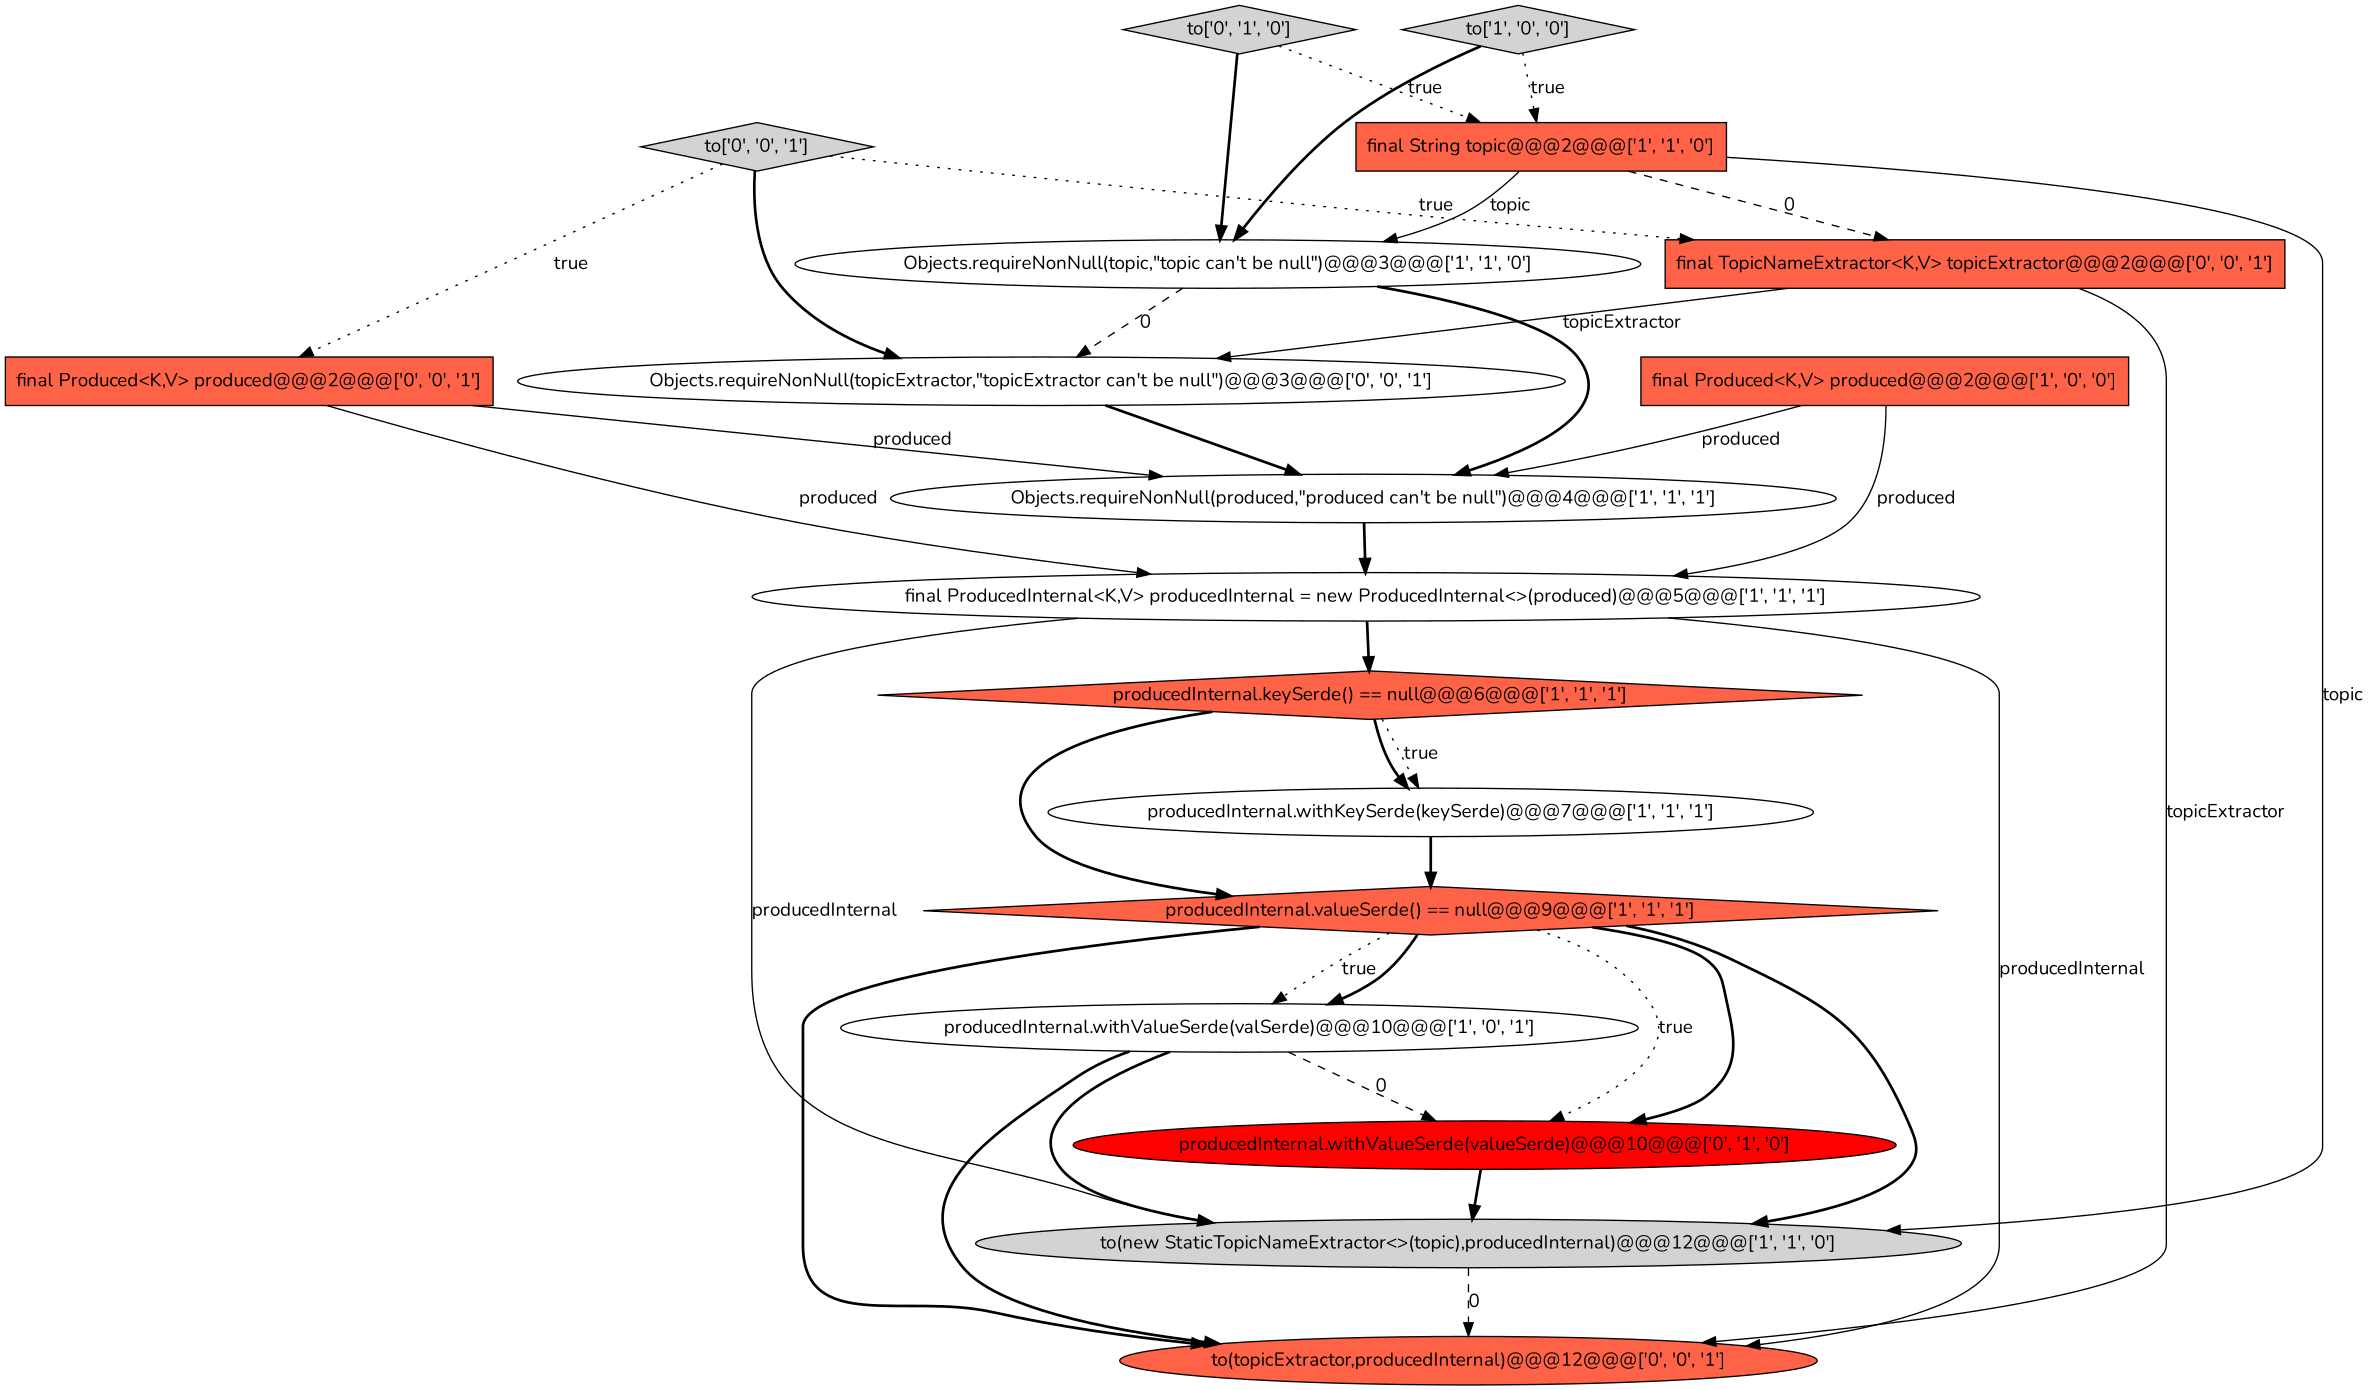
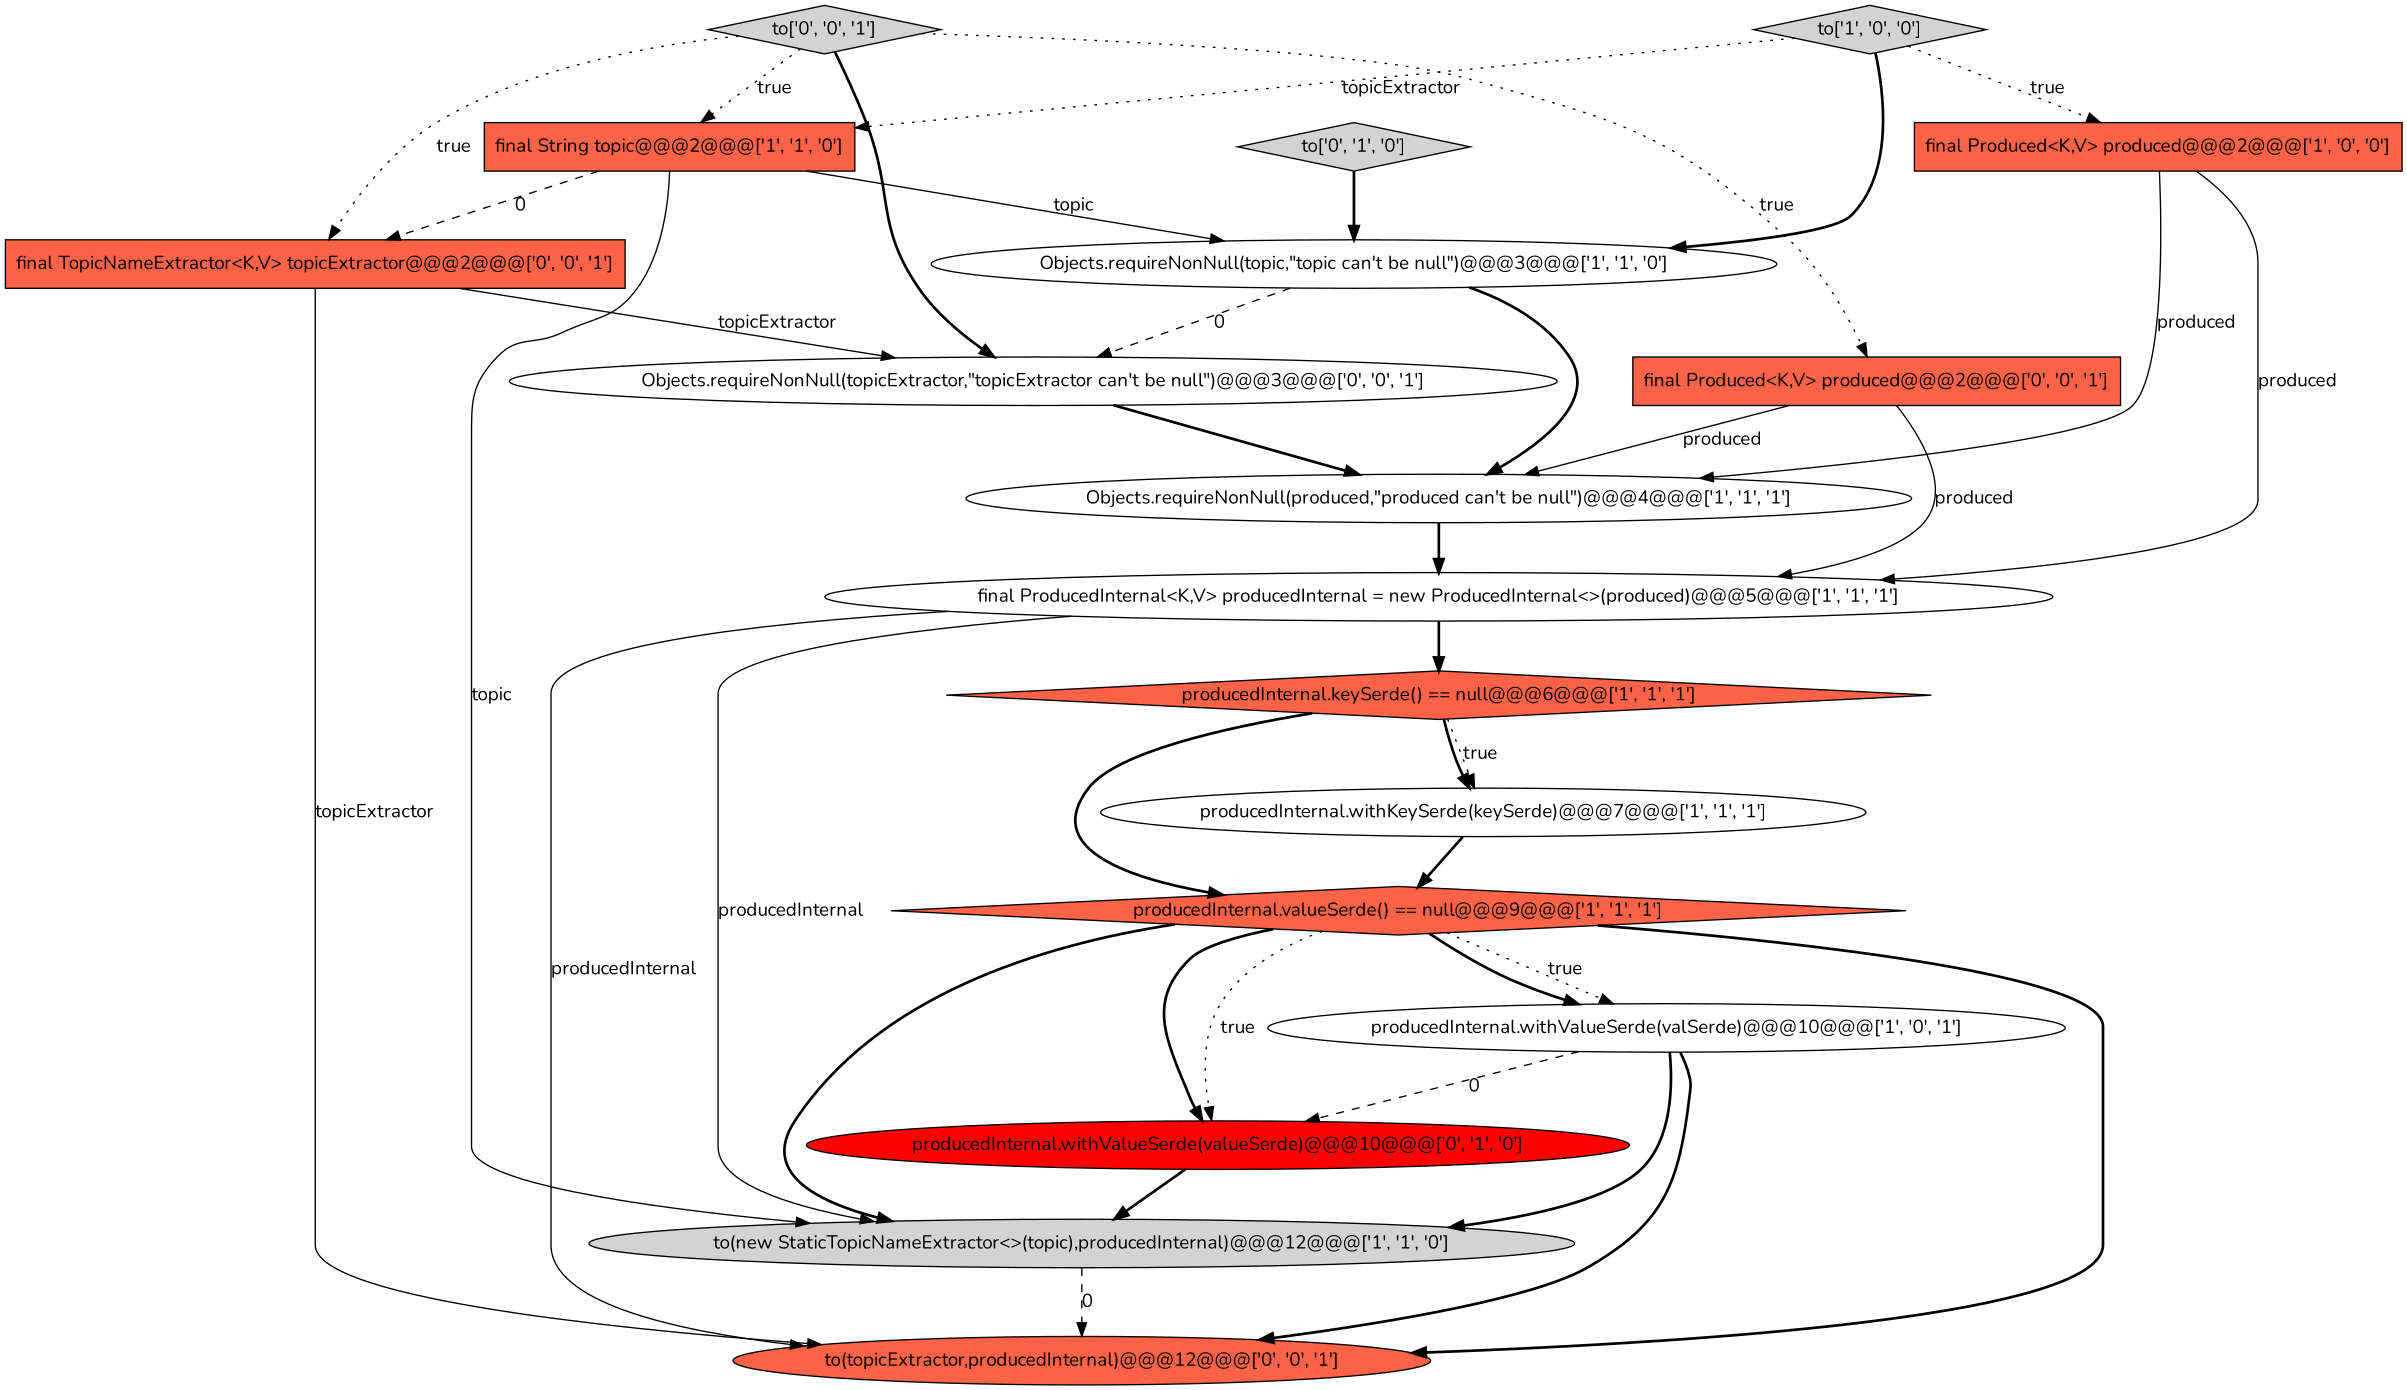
(1373, 82) -> (756, 82)
none -> (1998, 82)
(1548, 88) -> (1401, 88)
